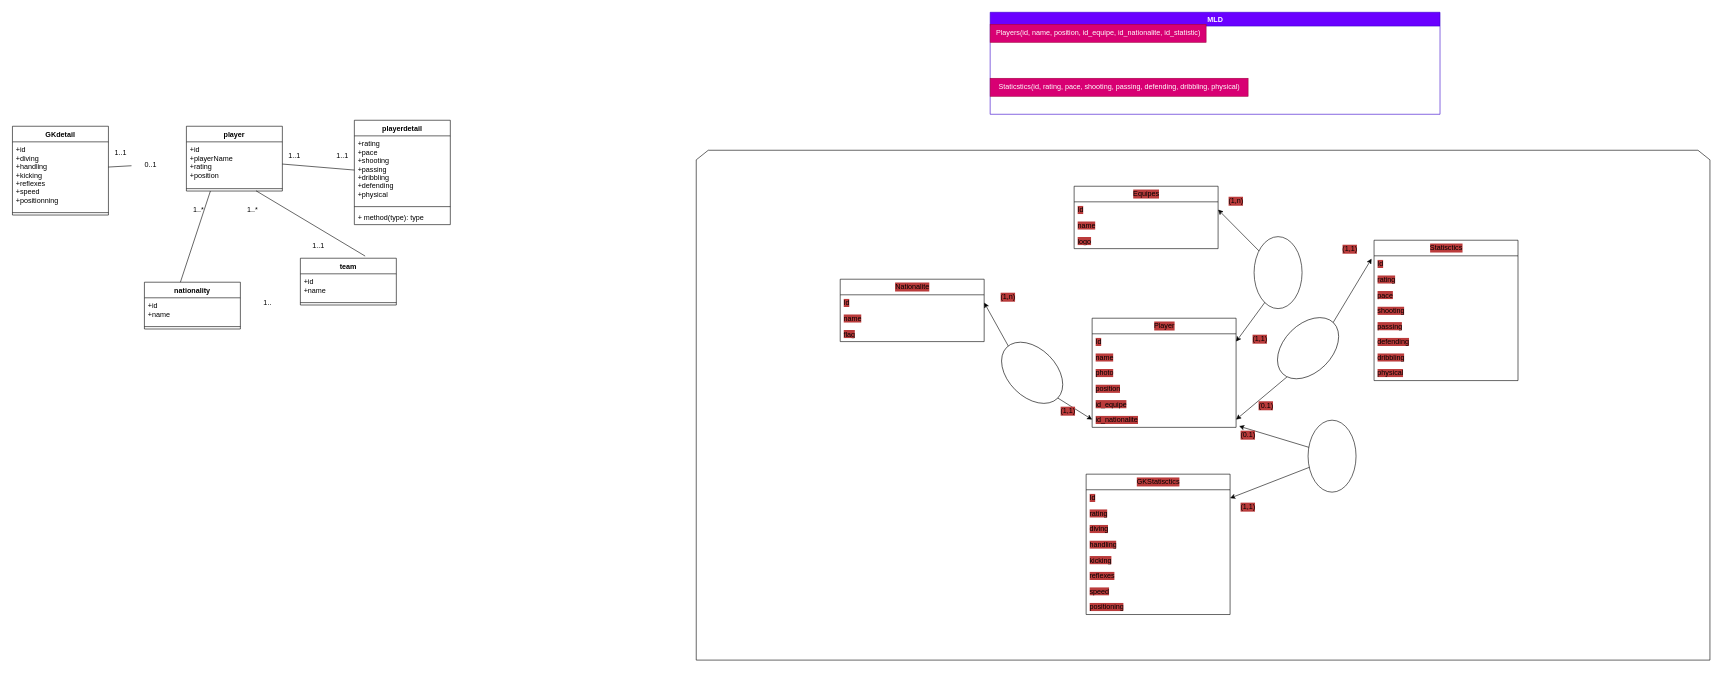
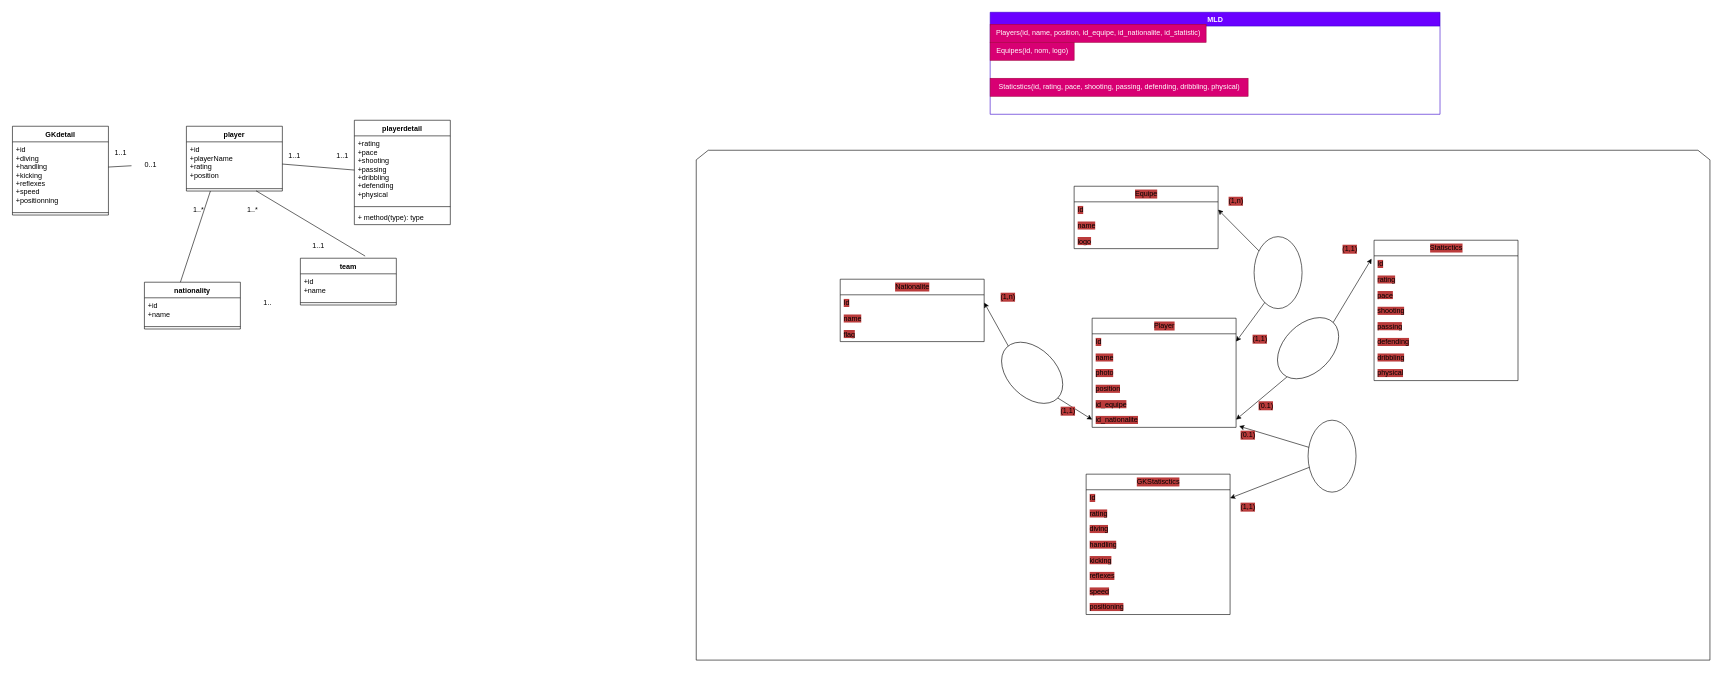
none -> (1032, 51)
(1147, 194) -> (1147, 194)
